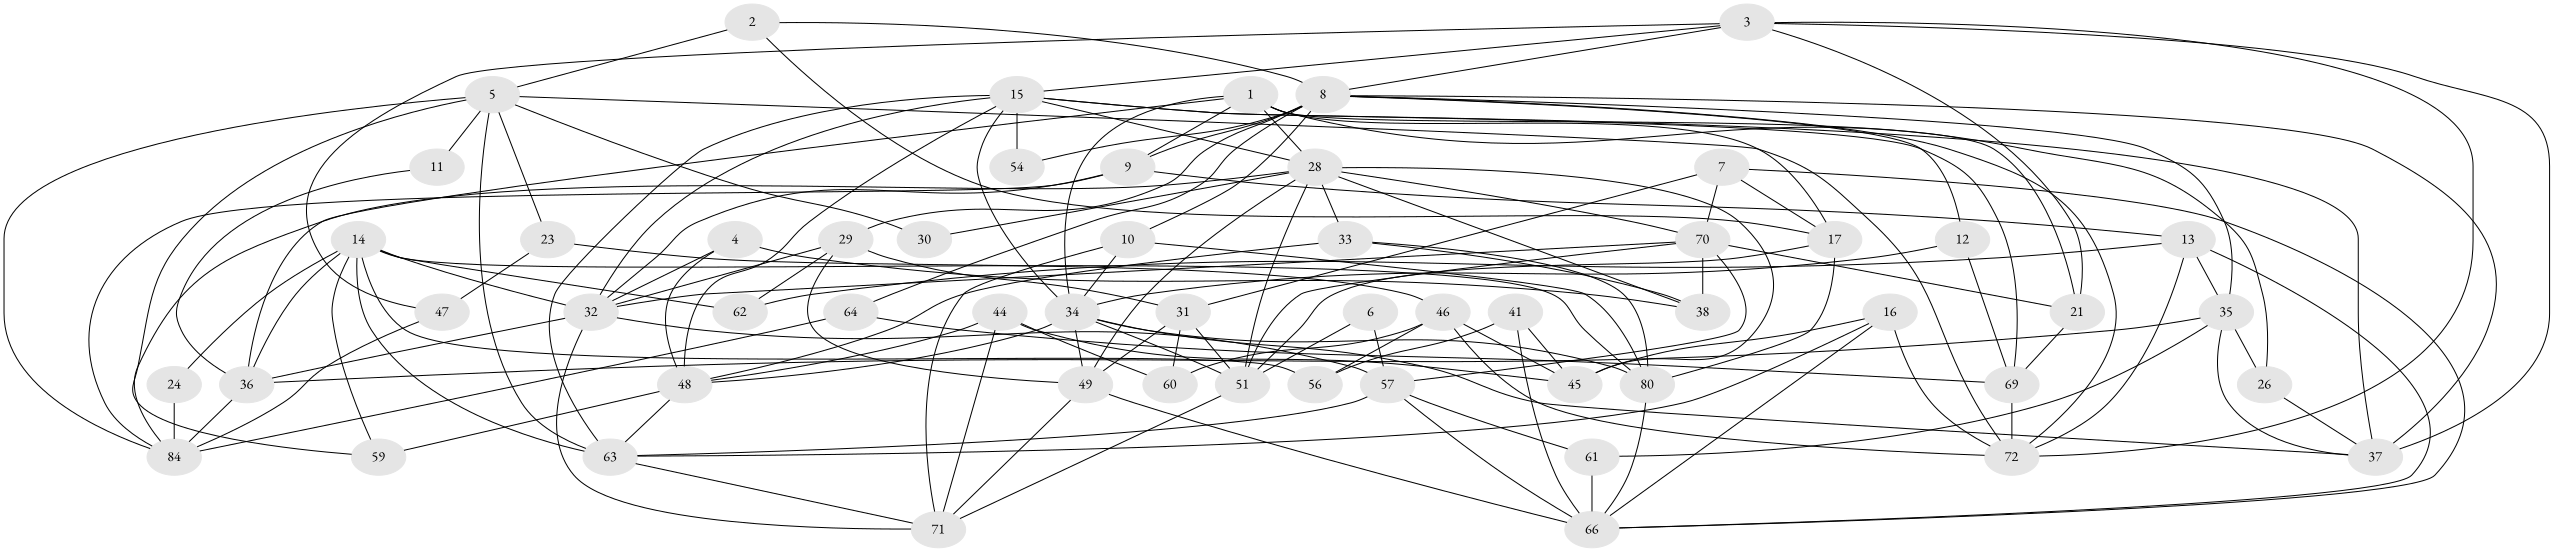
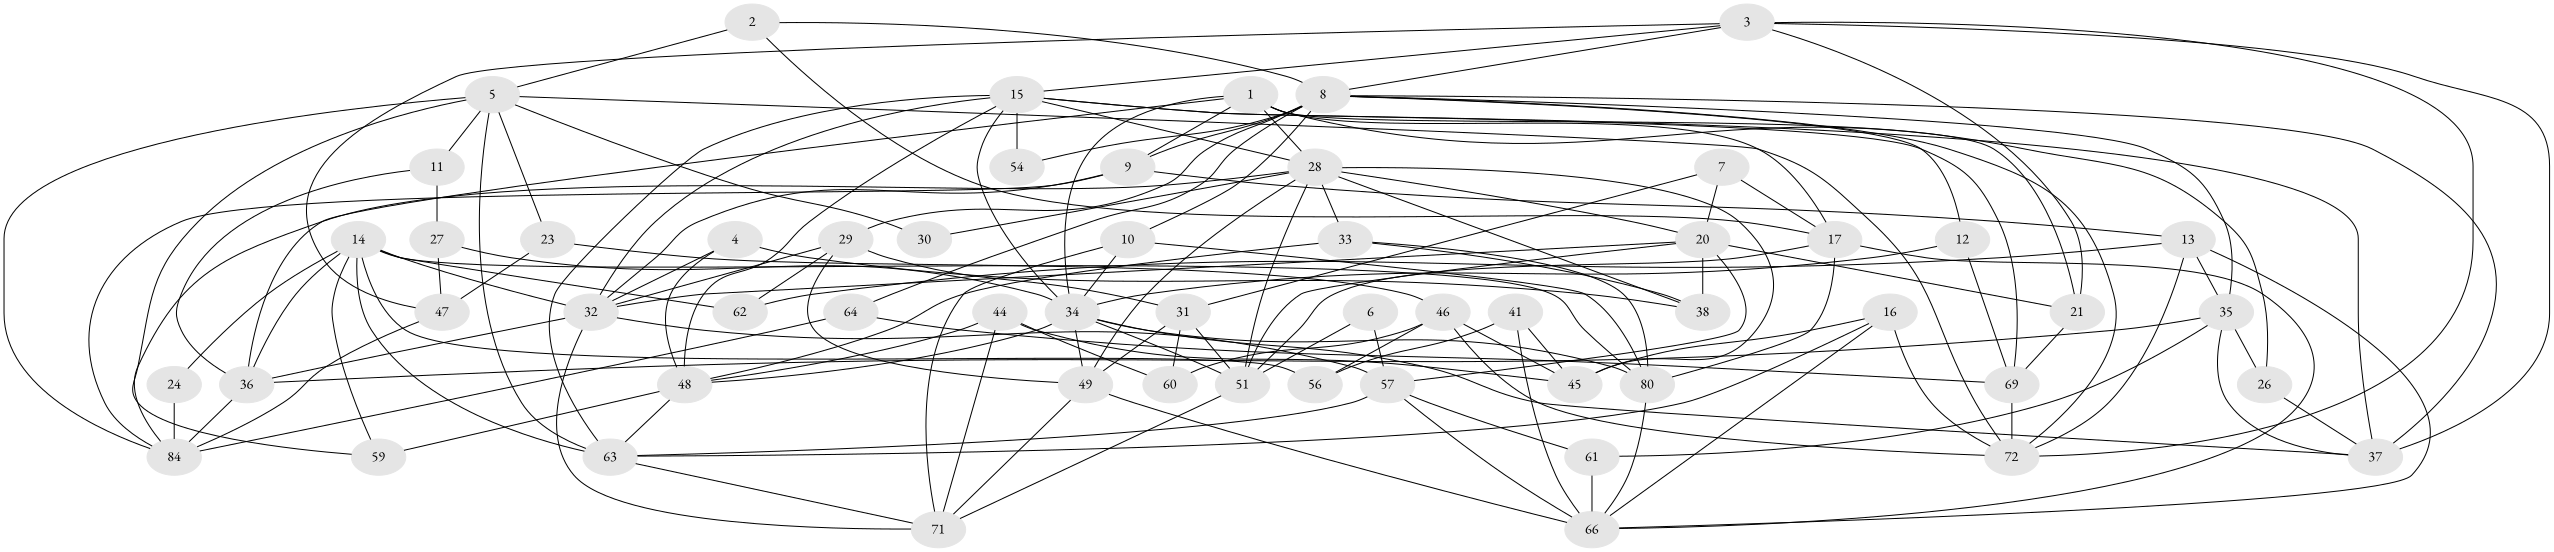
none -> (437, 240)
(1703, 240) -> (1703, 240)
(2449, 453) -> (2204, 459)
